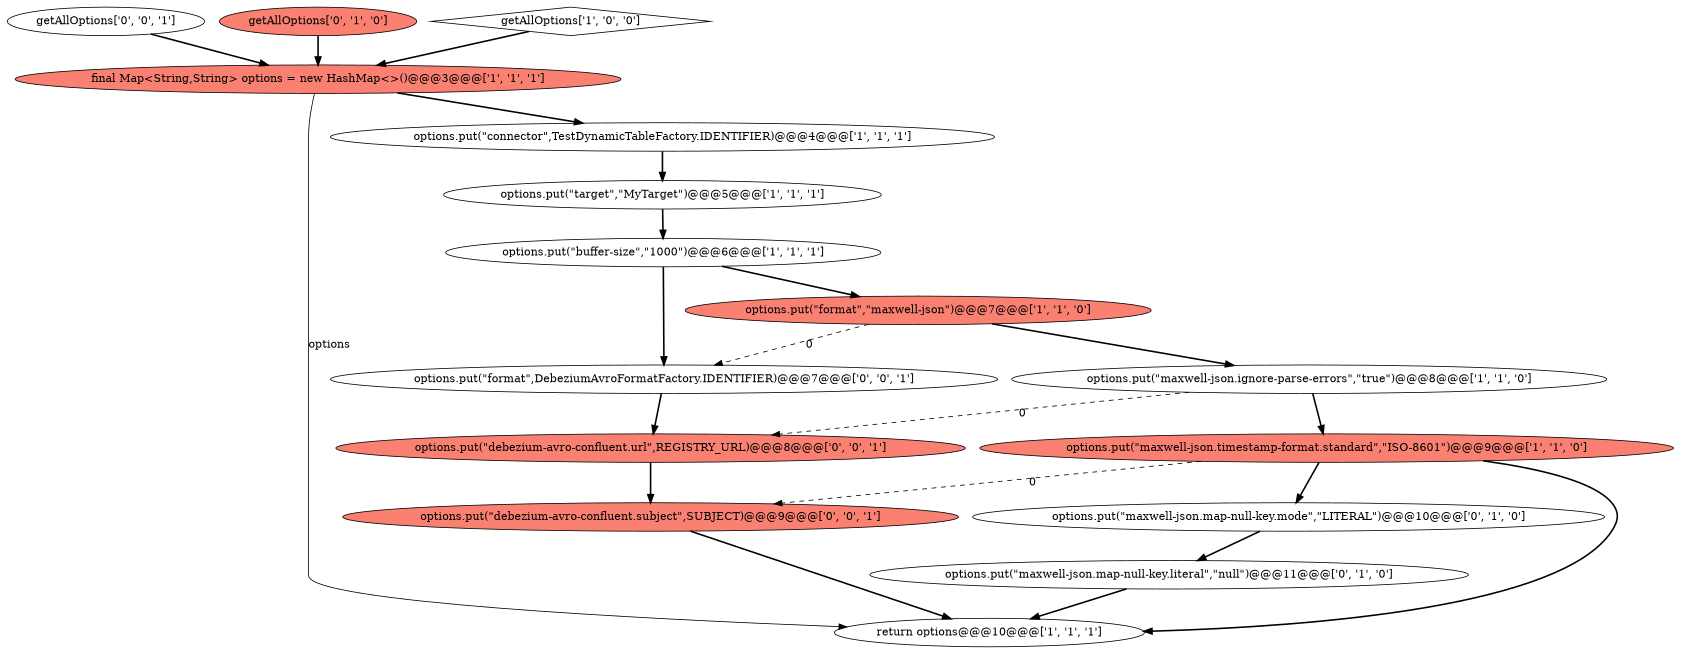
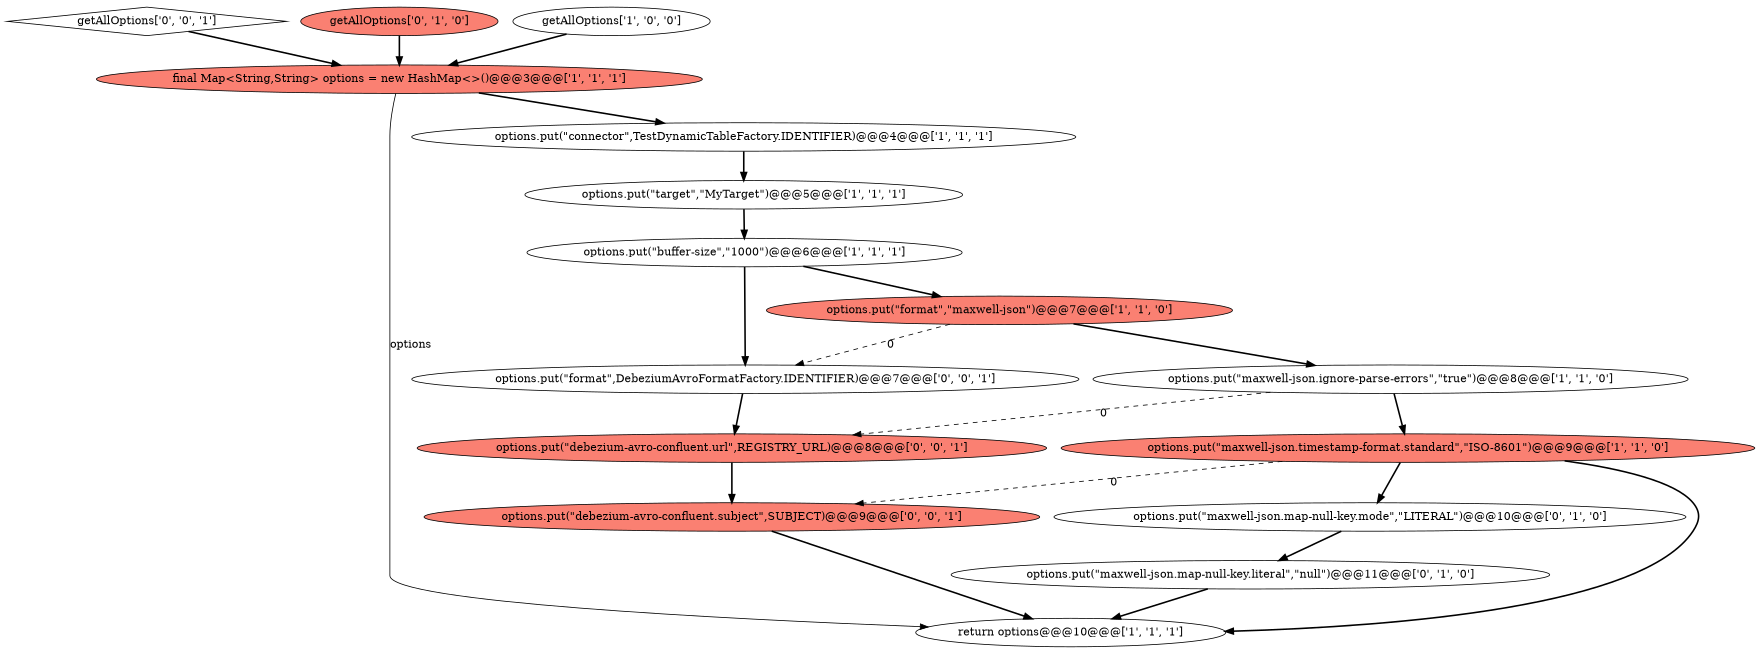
(106, 21) -> (147, 21)
(571, 21) -> (612, 21)
